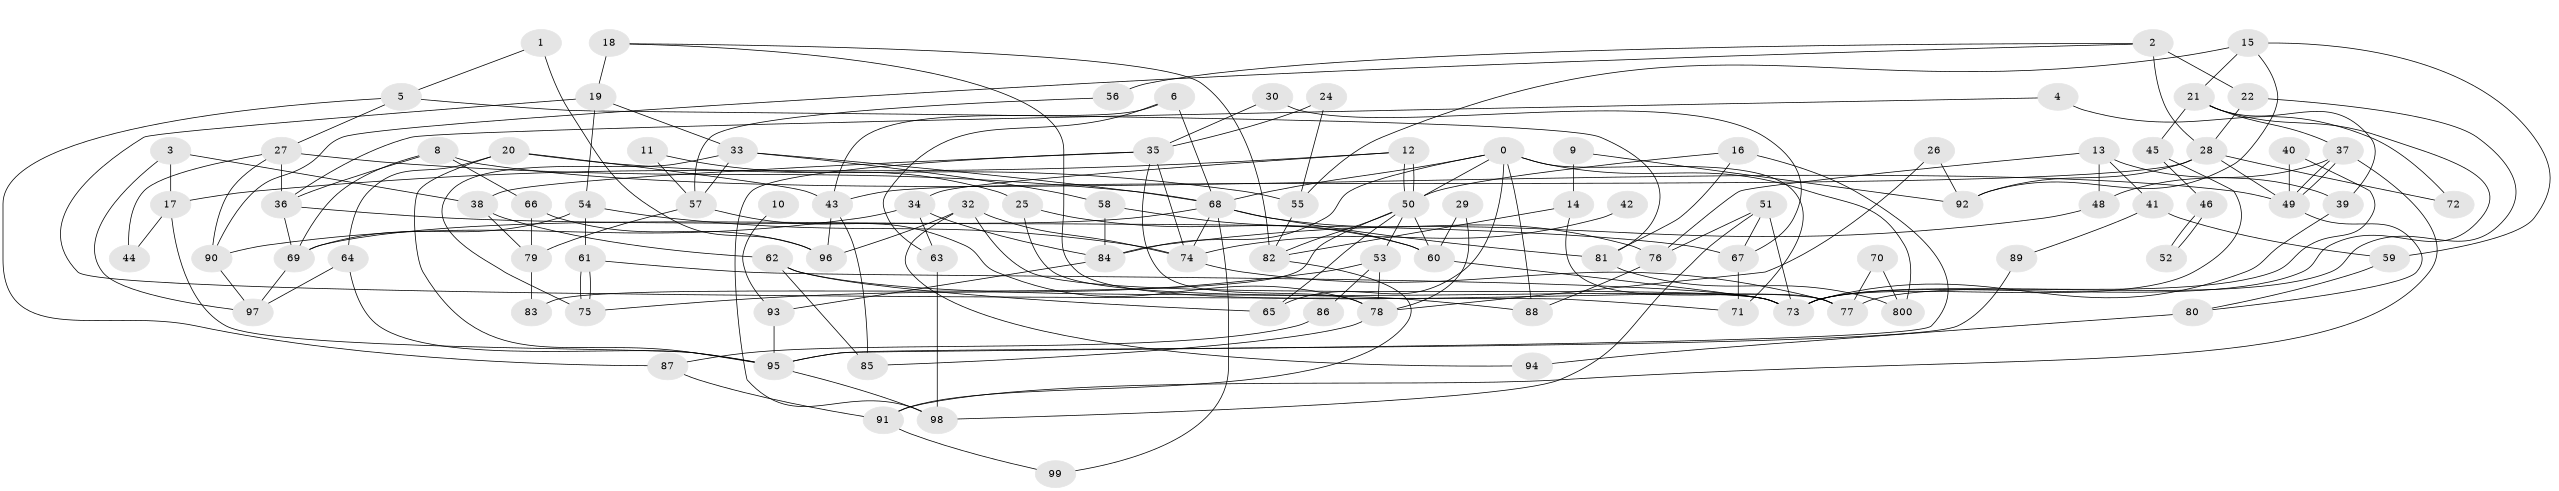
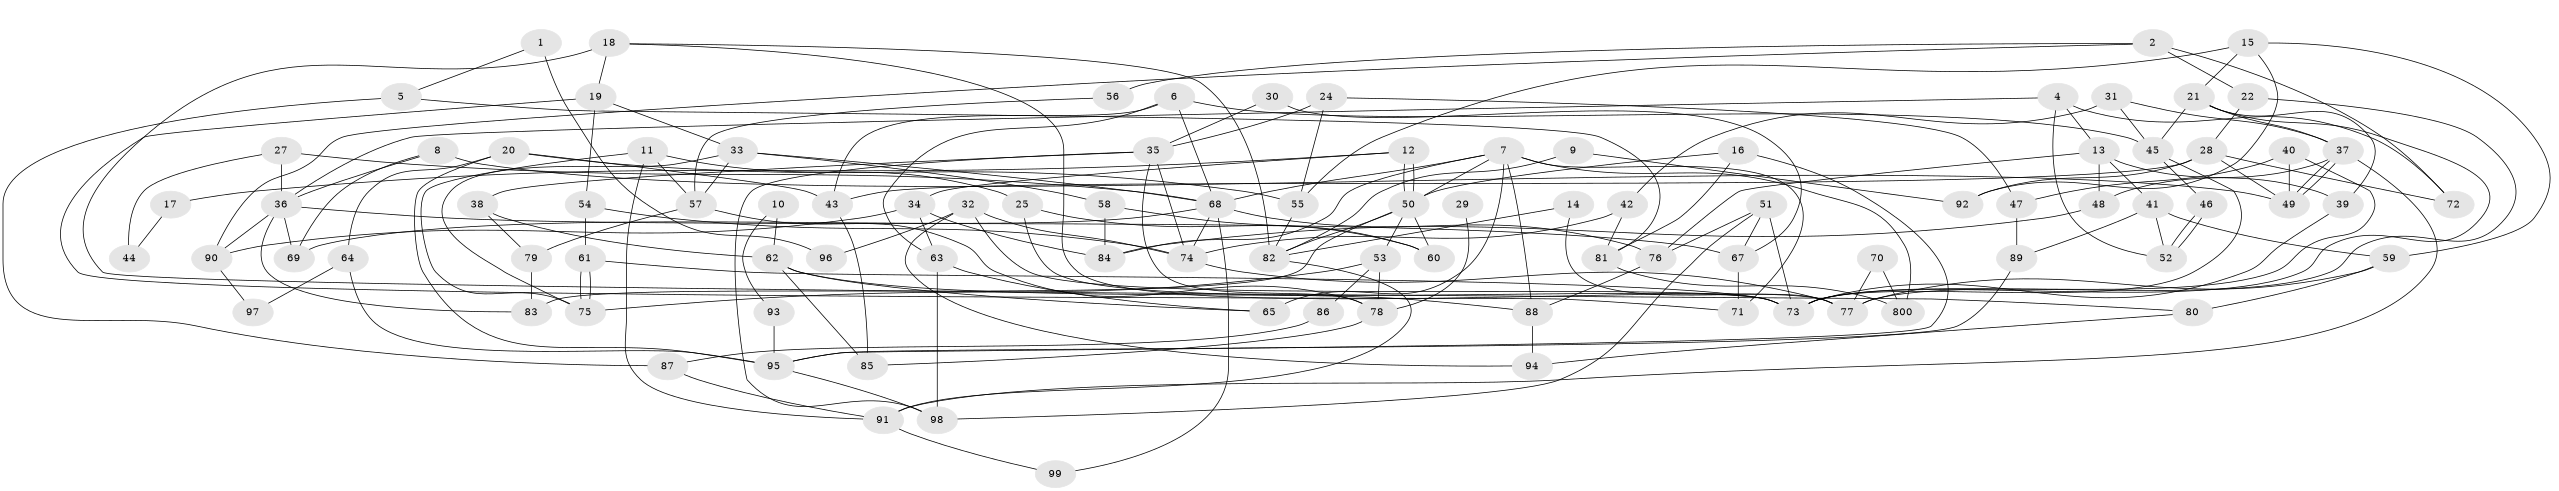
none -> (2112, 97)
(2164, 103) -> (2312, 98)
none -> (1666, 115)
(341, 124) -> none
none -> (2079, 124)
(171, 151) -> none
(1504, 151) -> (1504, 151)
(1934, 151) -> none
(1574, 173) -> (1434, 175)
(225, 199) -> (247, 232)
none -> (422, 200)
(532, 205) -> none
none -> (2017, 205)
none -> (2065, 207)
(440, 232) -> none
none -> (775, 232)
(1449, 232) -> none
none -> (2160, 232)
(829, 233) -> none
(1451, 243) -> (1617, 227)
(1338, 258) -> (1100, 297)
(1625, 281) -> none
(277, 282) -> none
(2389, 283) -> (620, 287)
(947, 284) -> none
none -> (2118, 284)
none -> (349, 302)
none -> (1532, 339)
(411, 345) -> none
none -> (643, 381)
